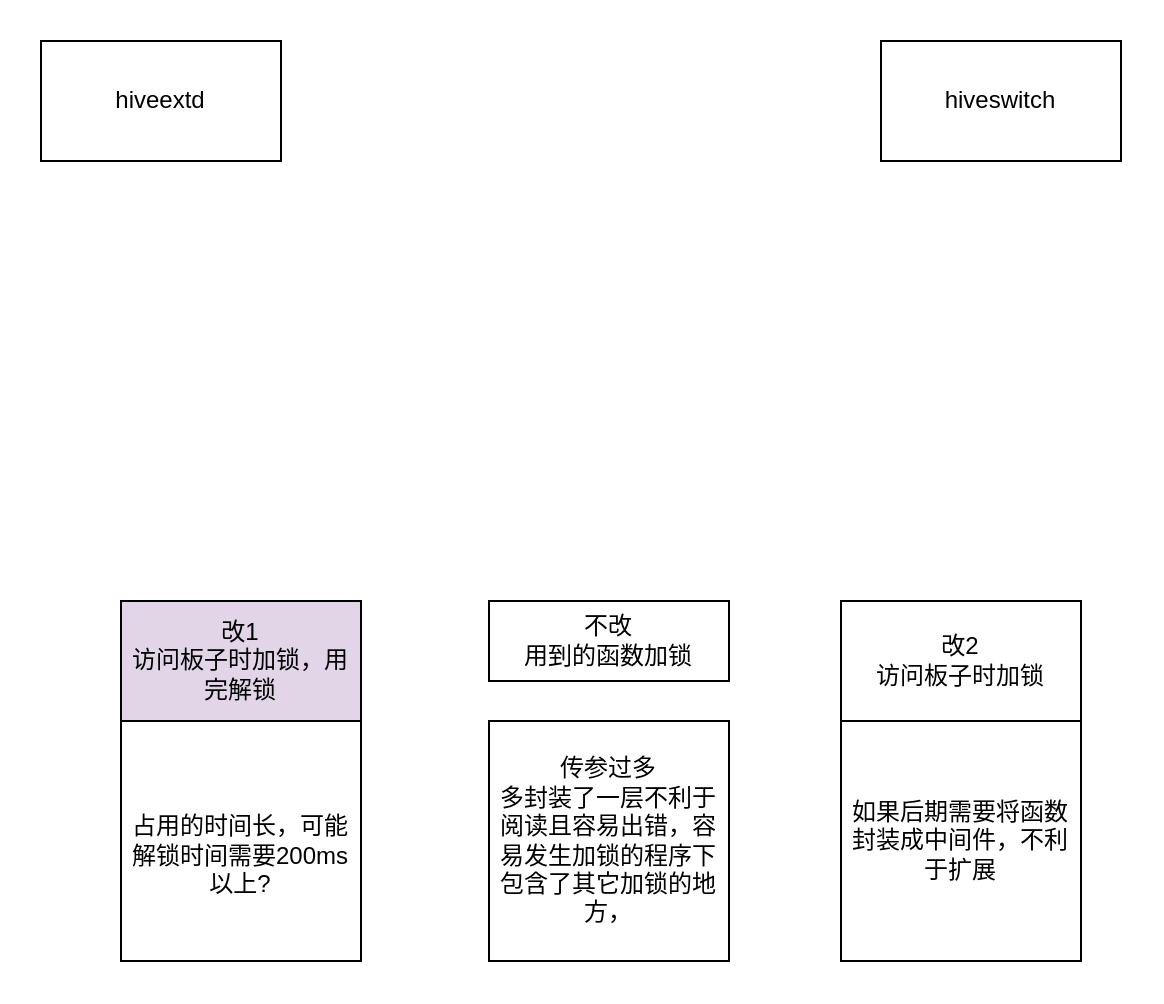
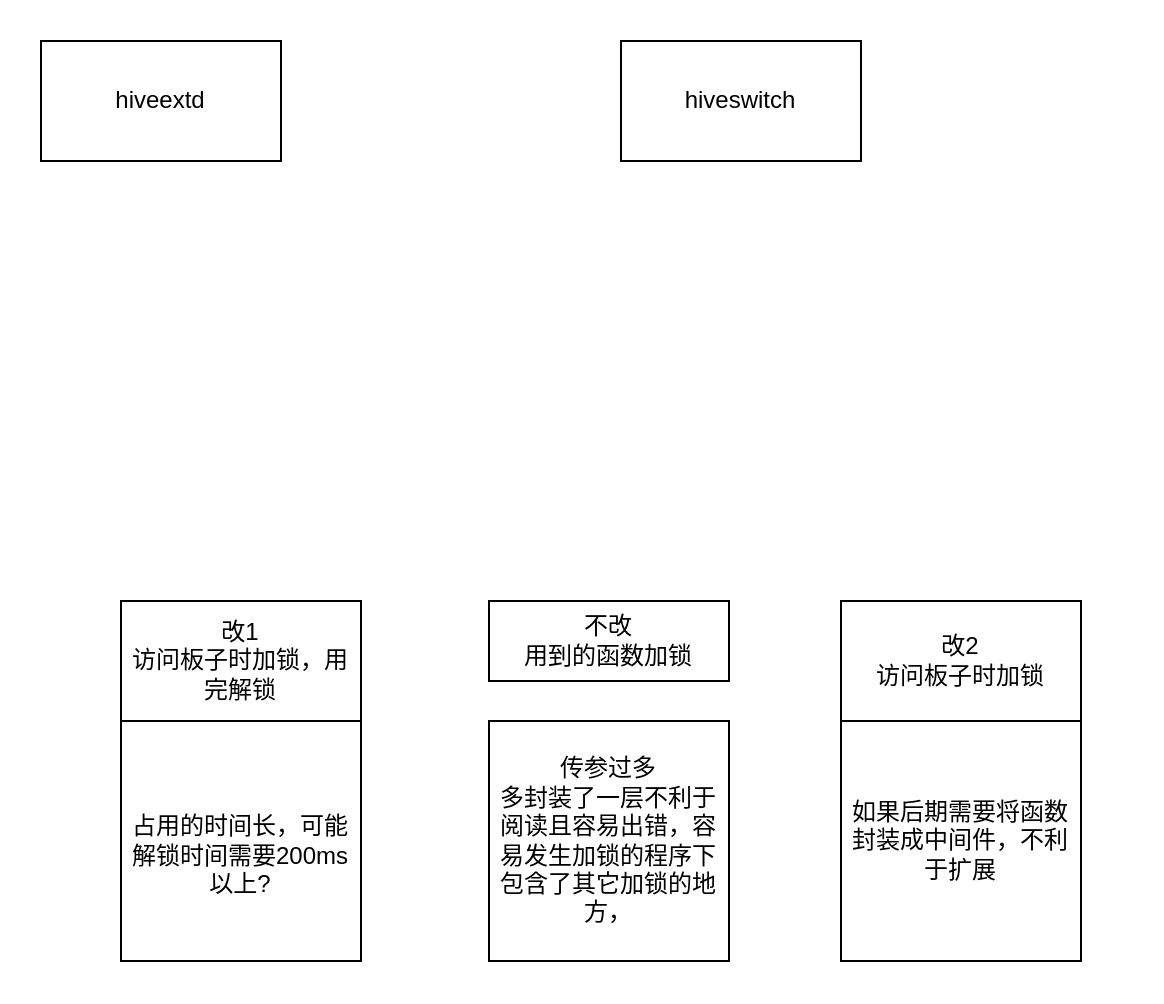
(1001, 101) -> (741, 101)
(241, 661) -> (241, 661)
